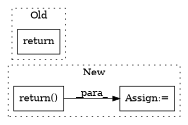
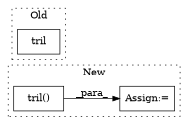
(39, 42) -> (39, 42)
(39, 99) -> (39, 99)
